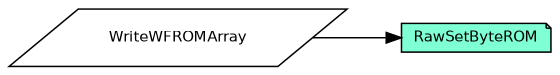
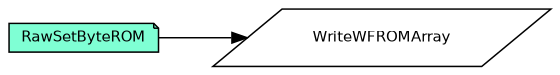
(349, 38) -> (195, 38)
